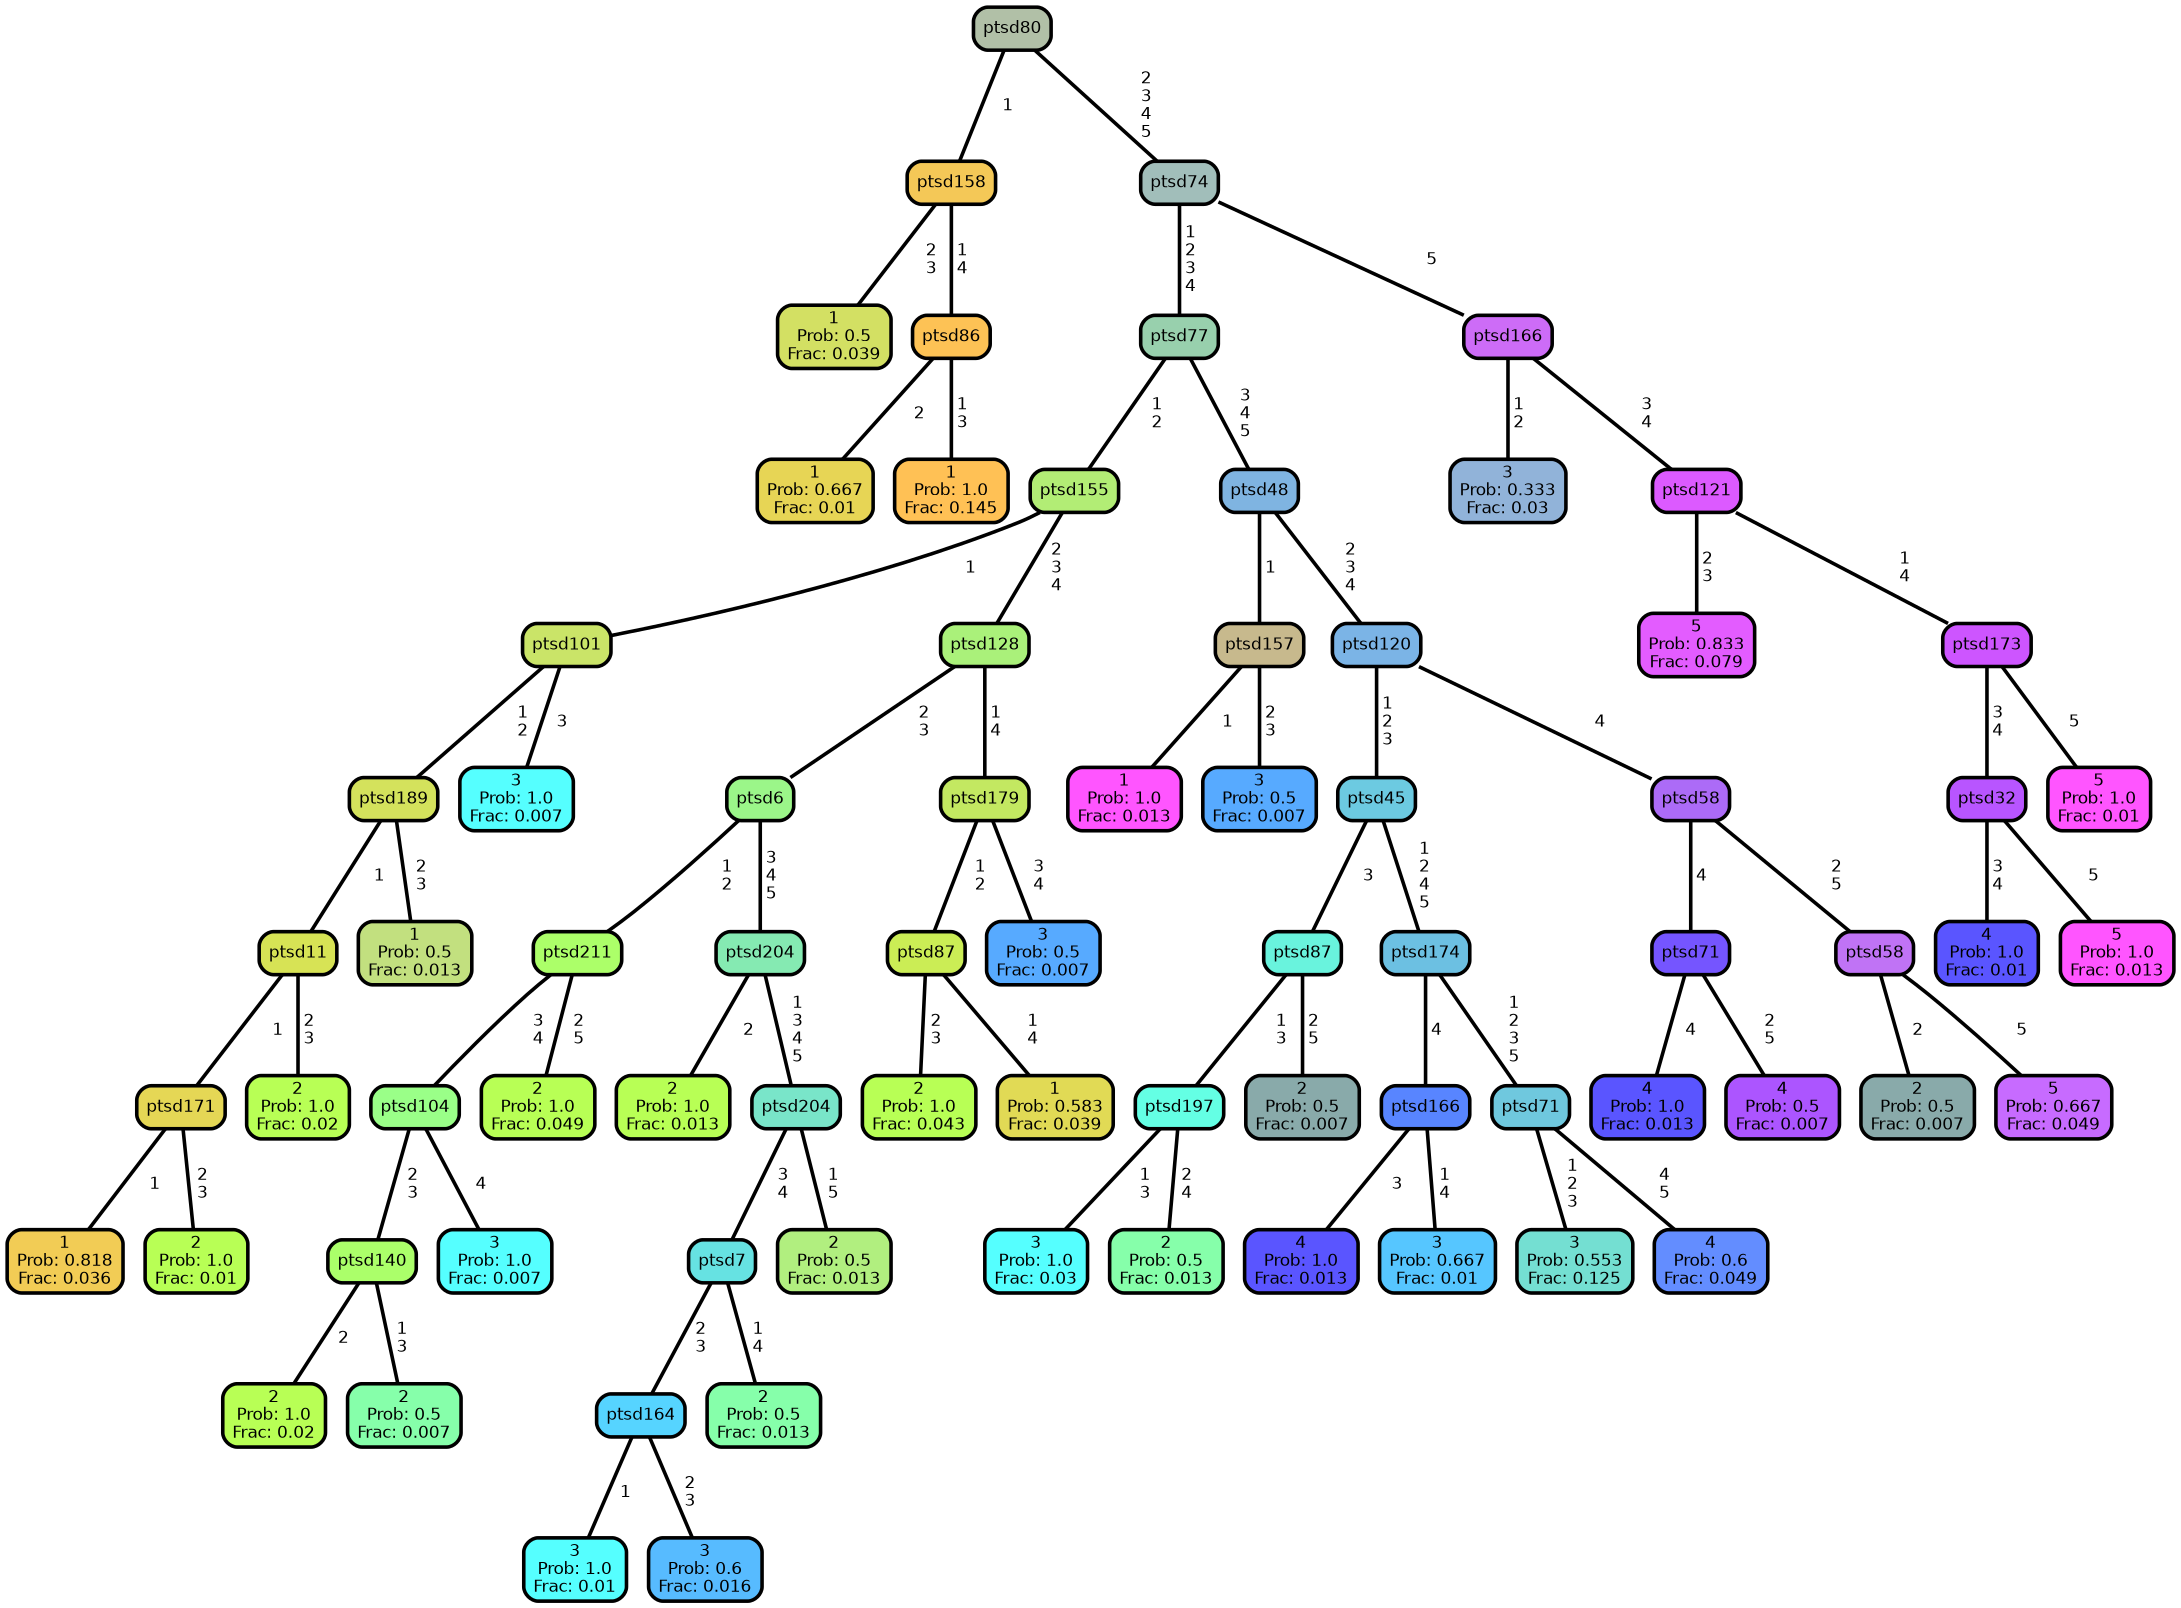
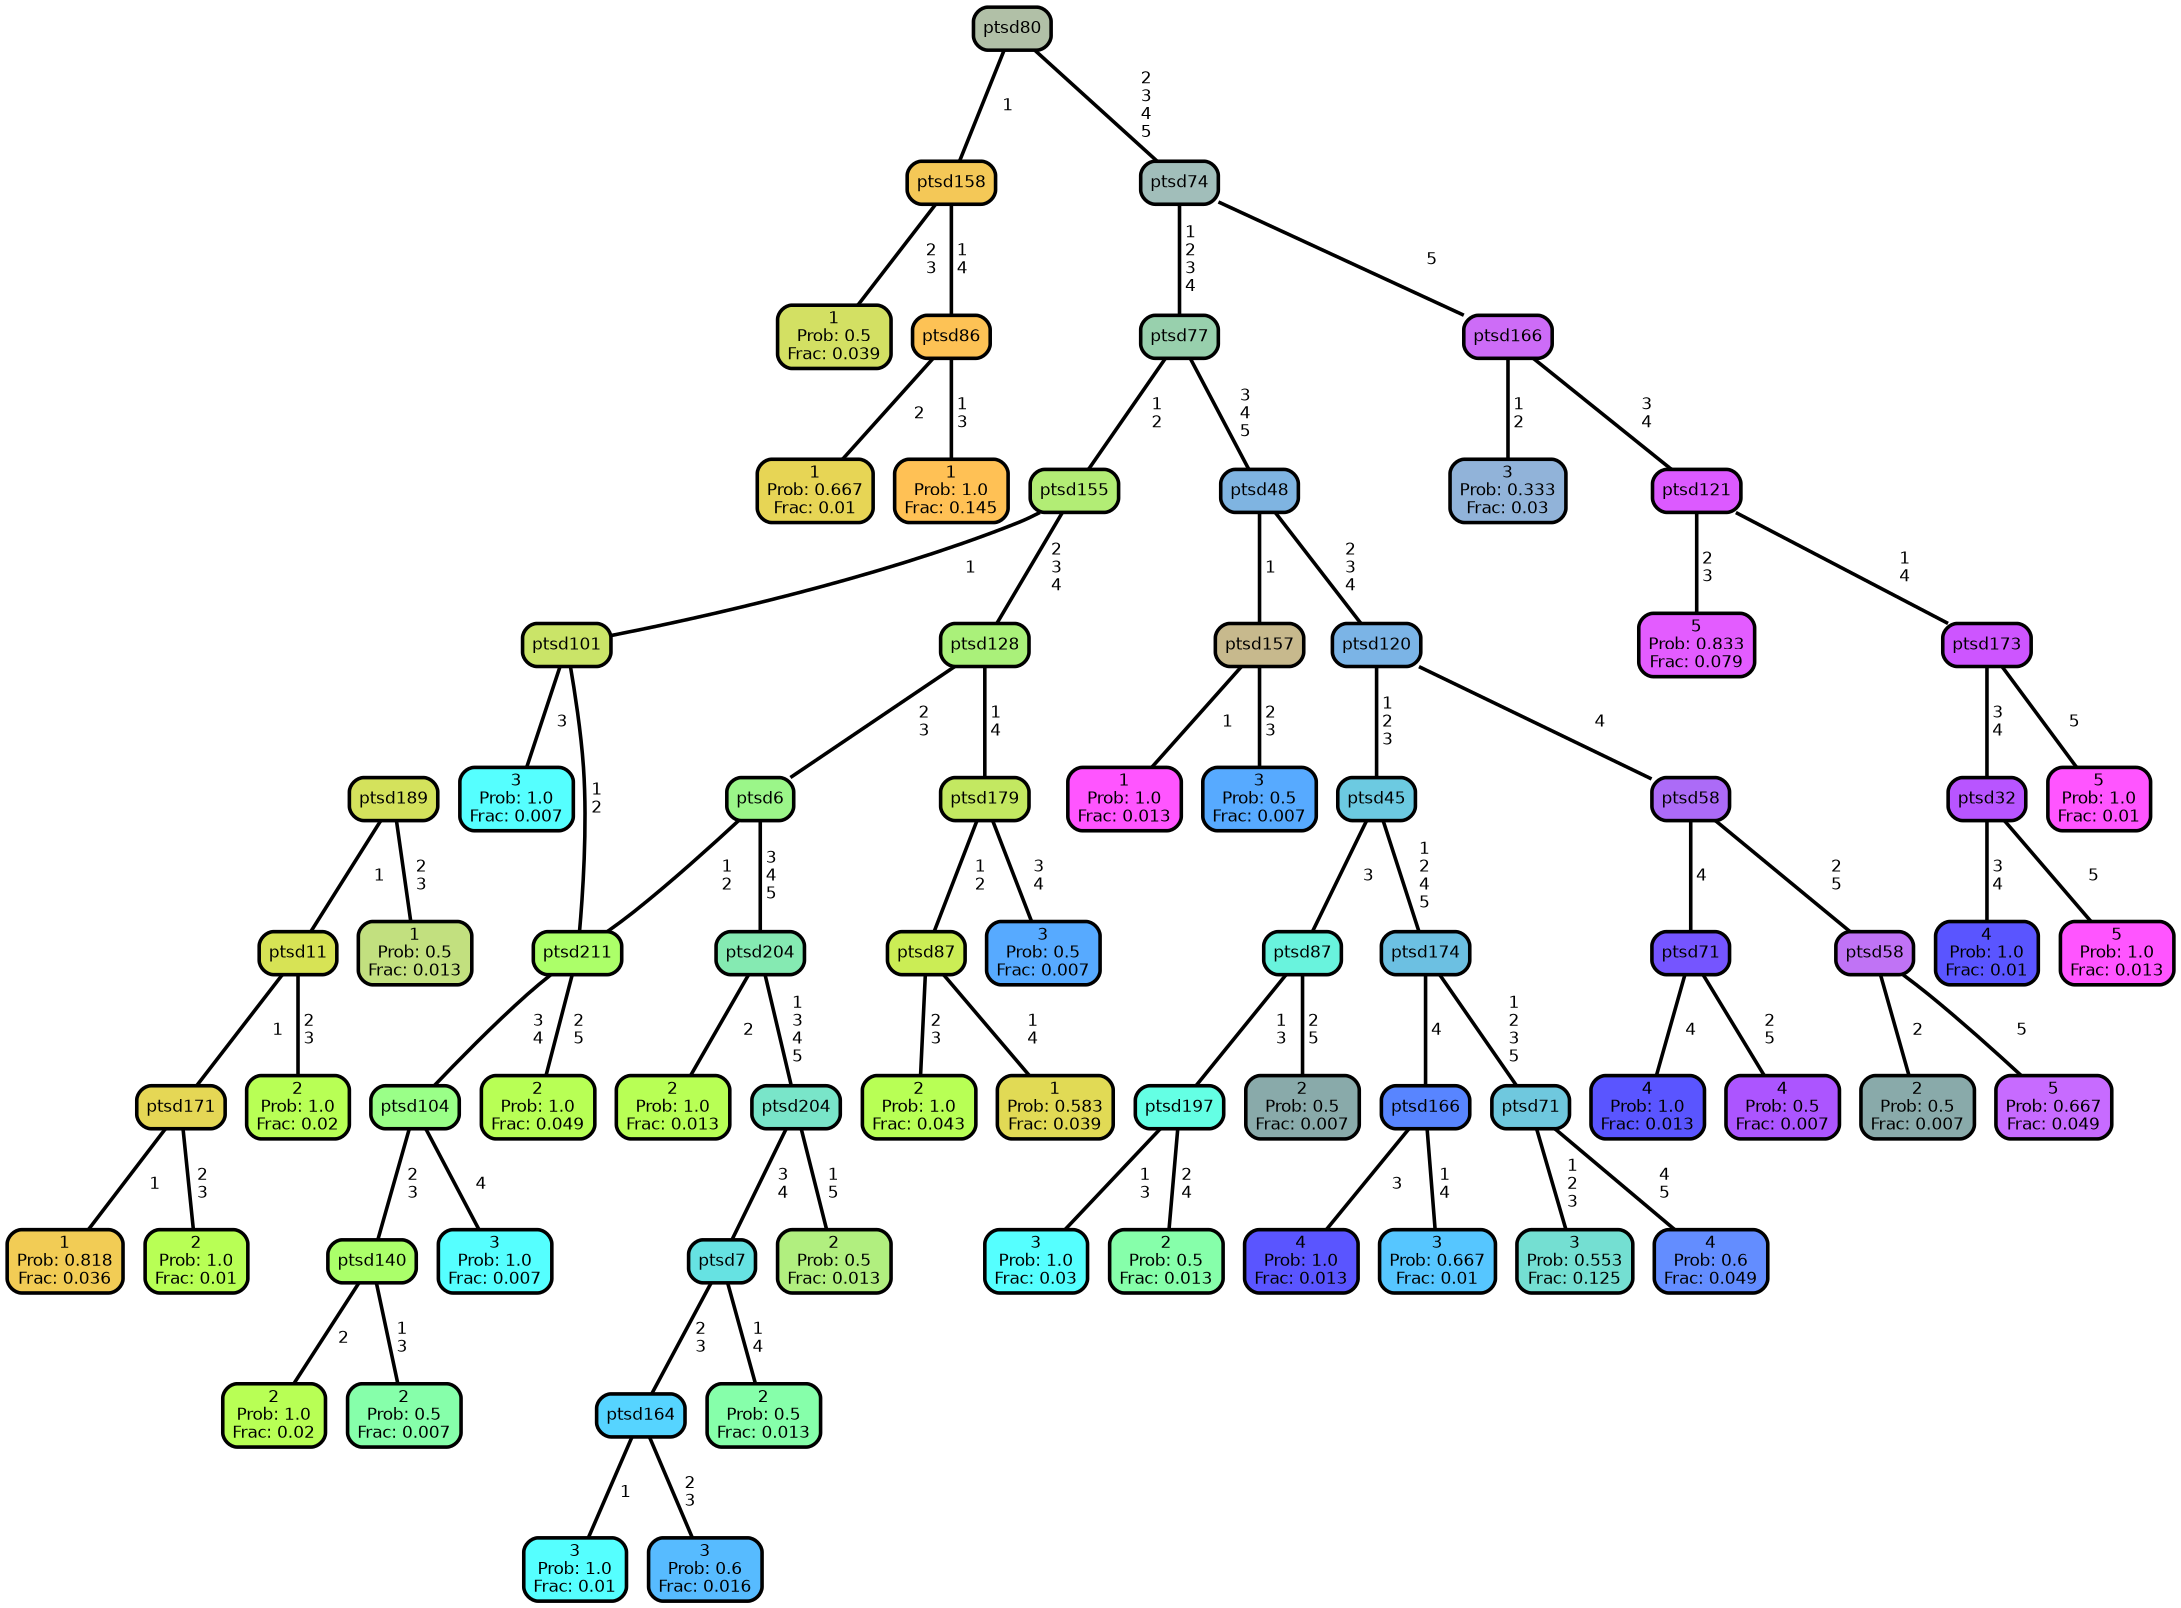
(480, 722) -> (585, 799)
